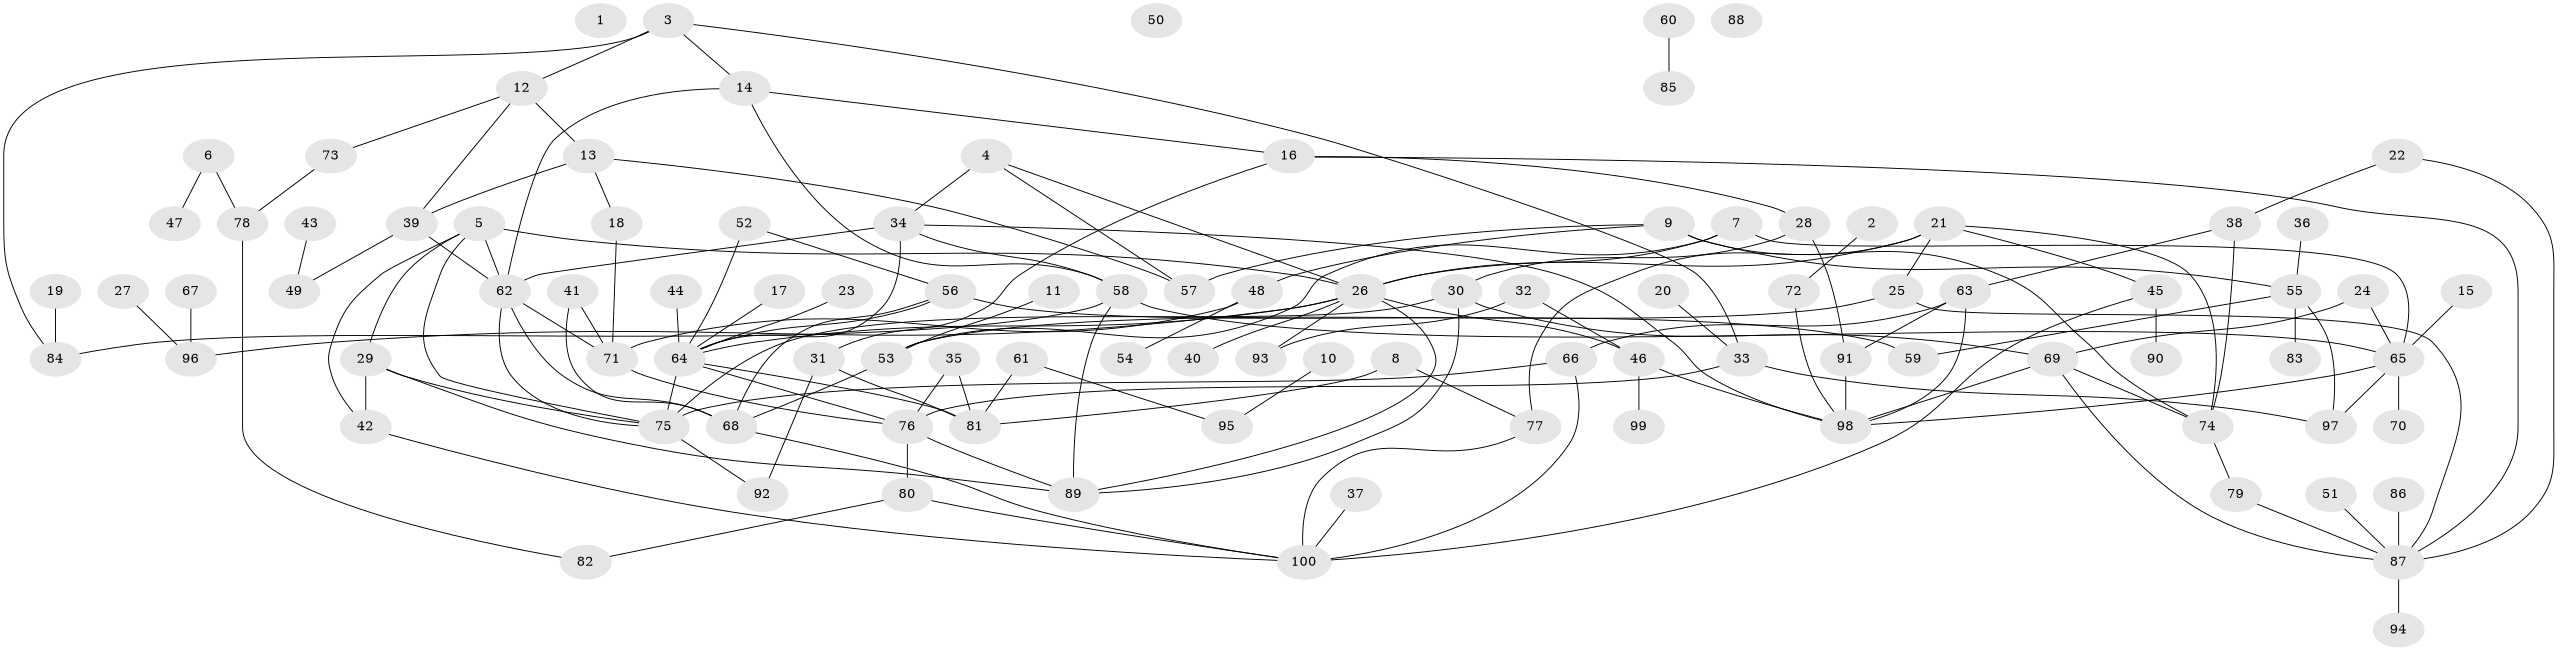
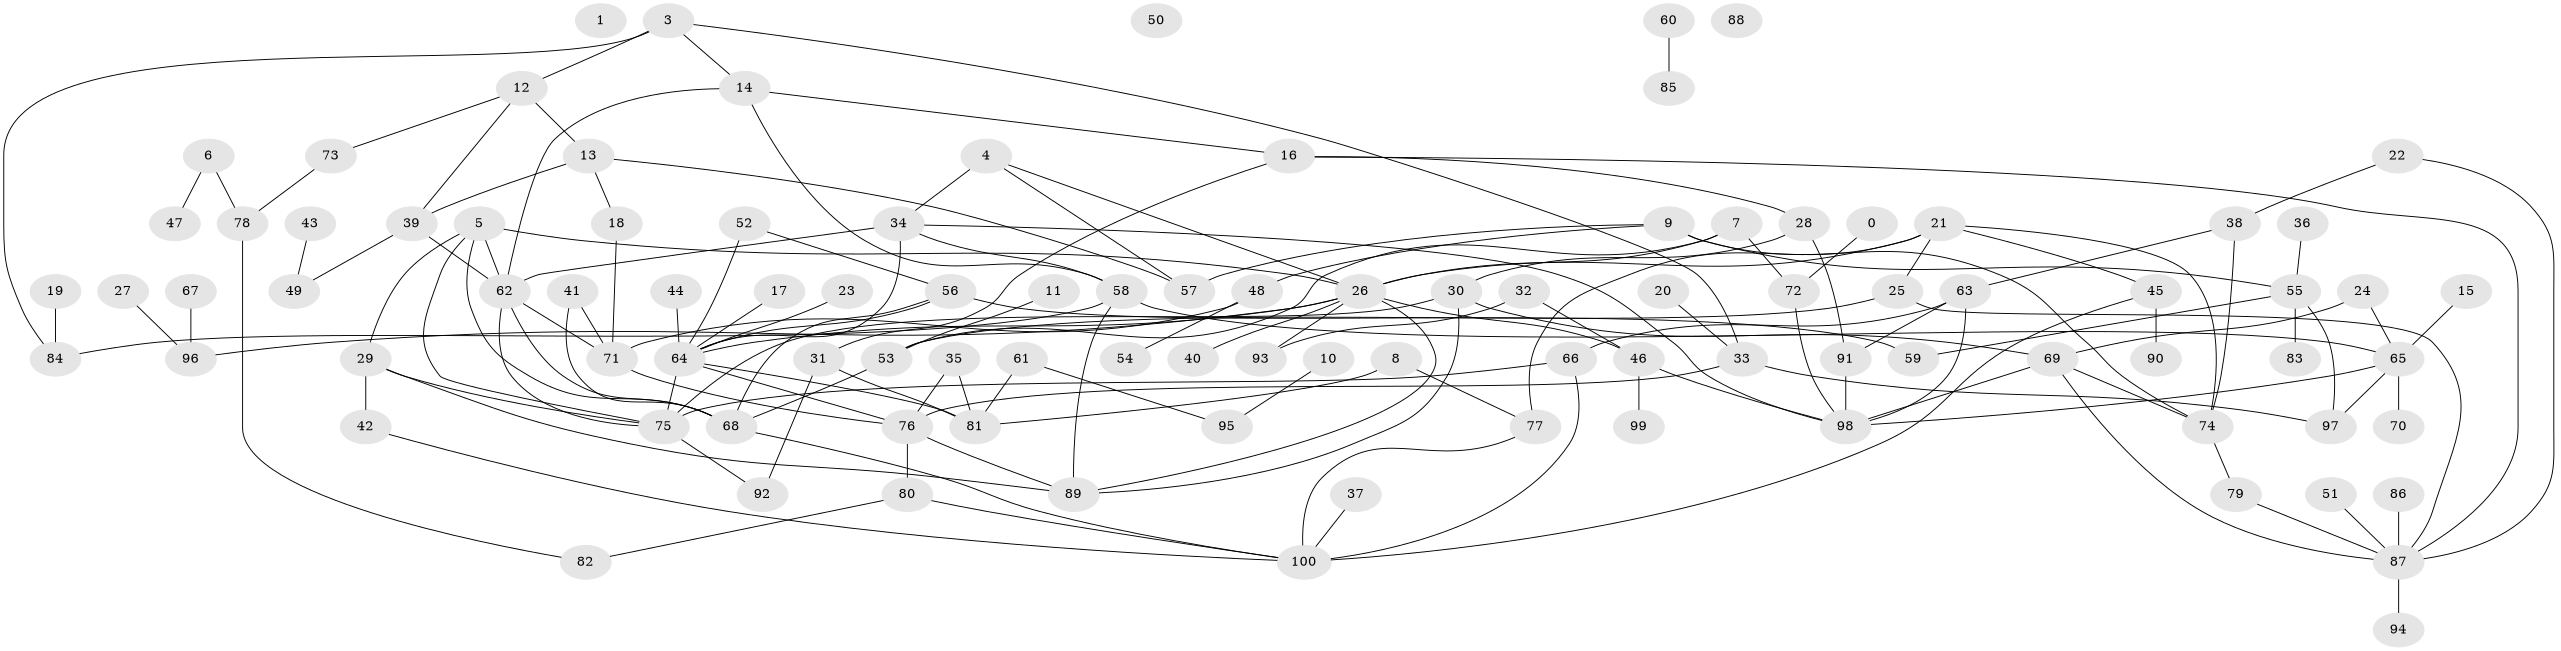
(1872, 224) -> (1872, 224)
(2077, 245) -> (1765, 258)
(354, 299) -> (542, 382)
